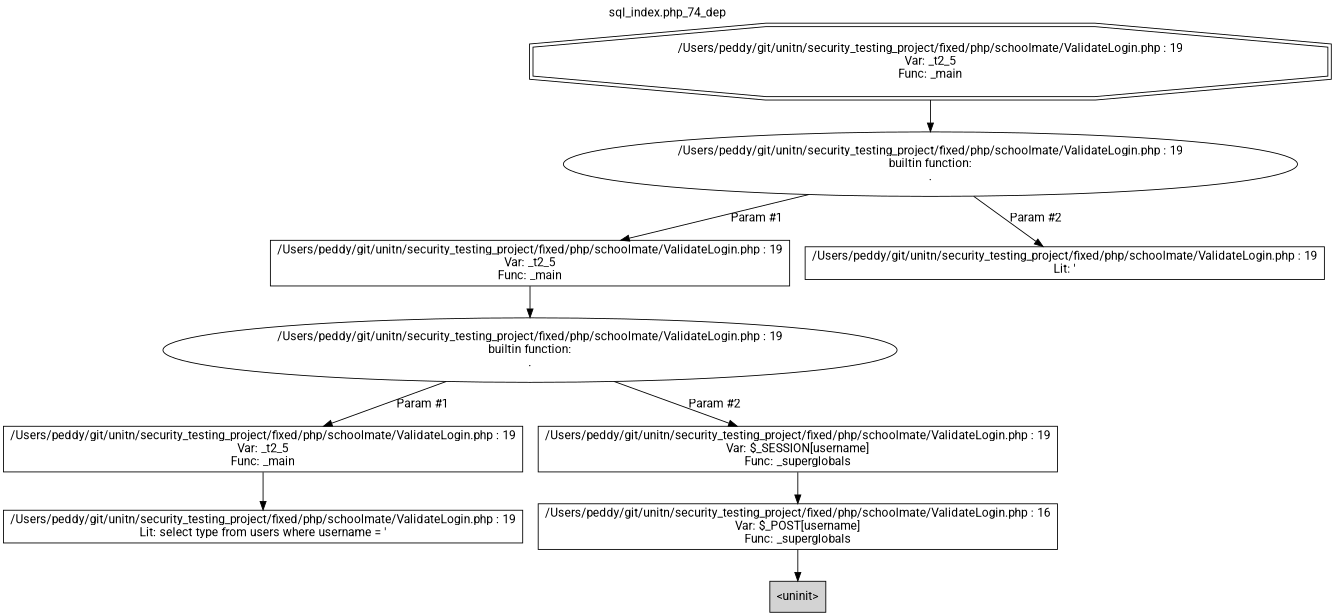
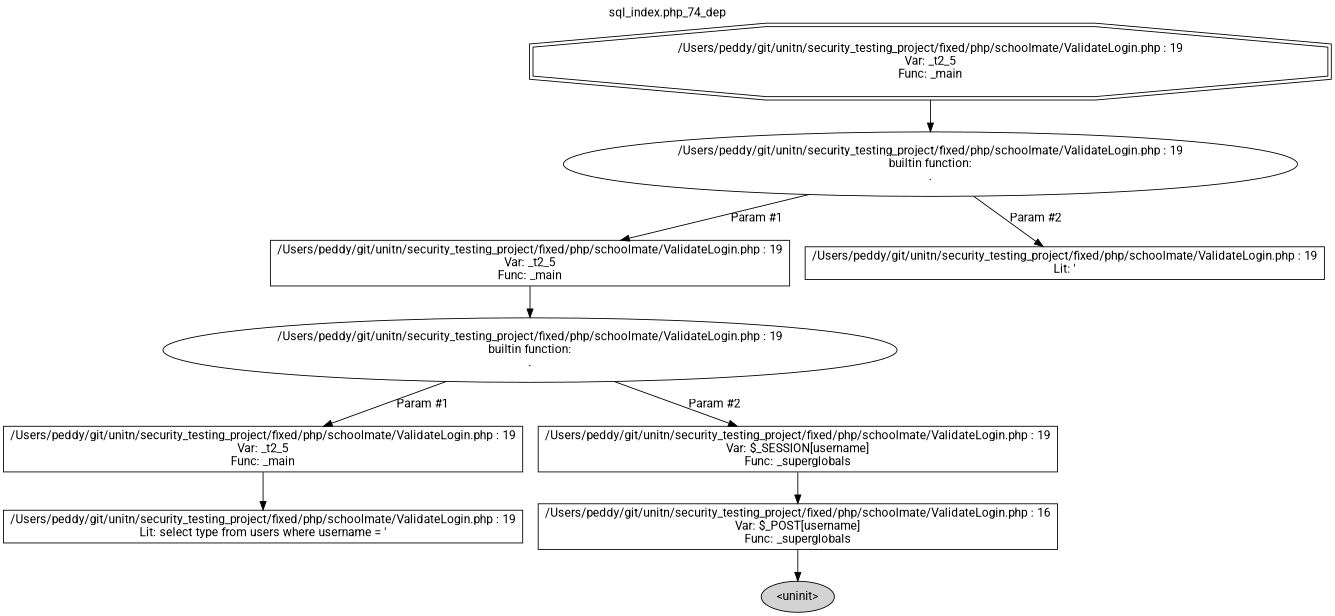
(798, 597) -> (798, 597)
